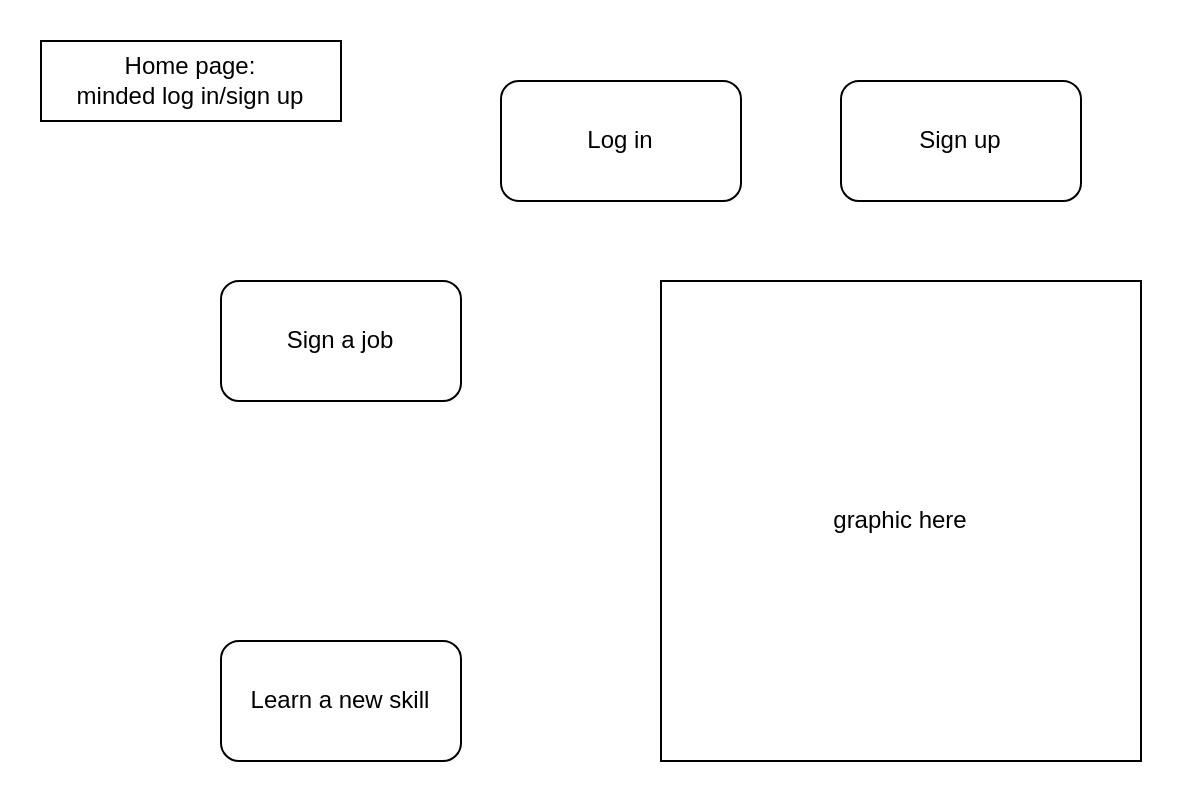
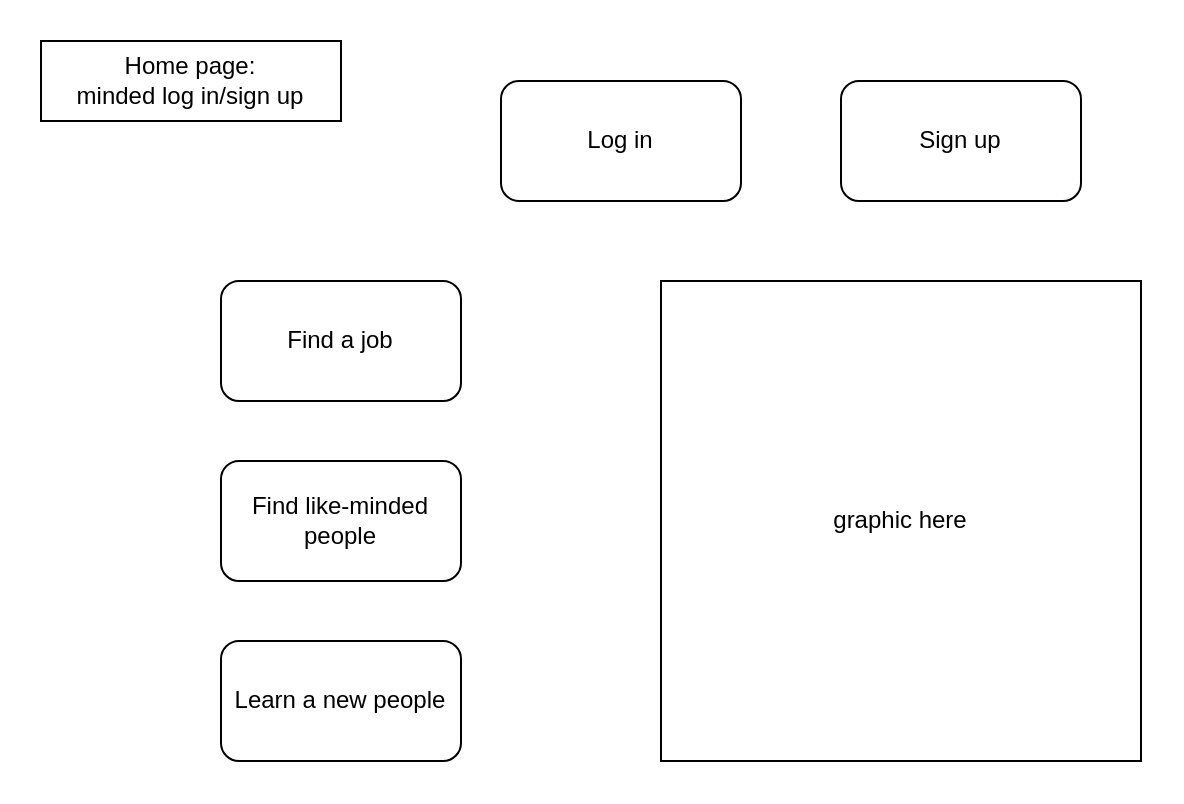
(341, 341) -> (341, 341)
none -> (341, 521)
(341, 701) -> (341, 701)
